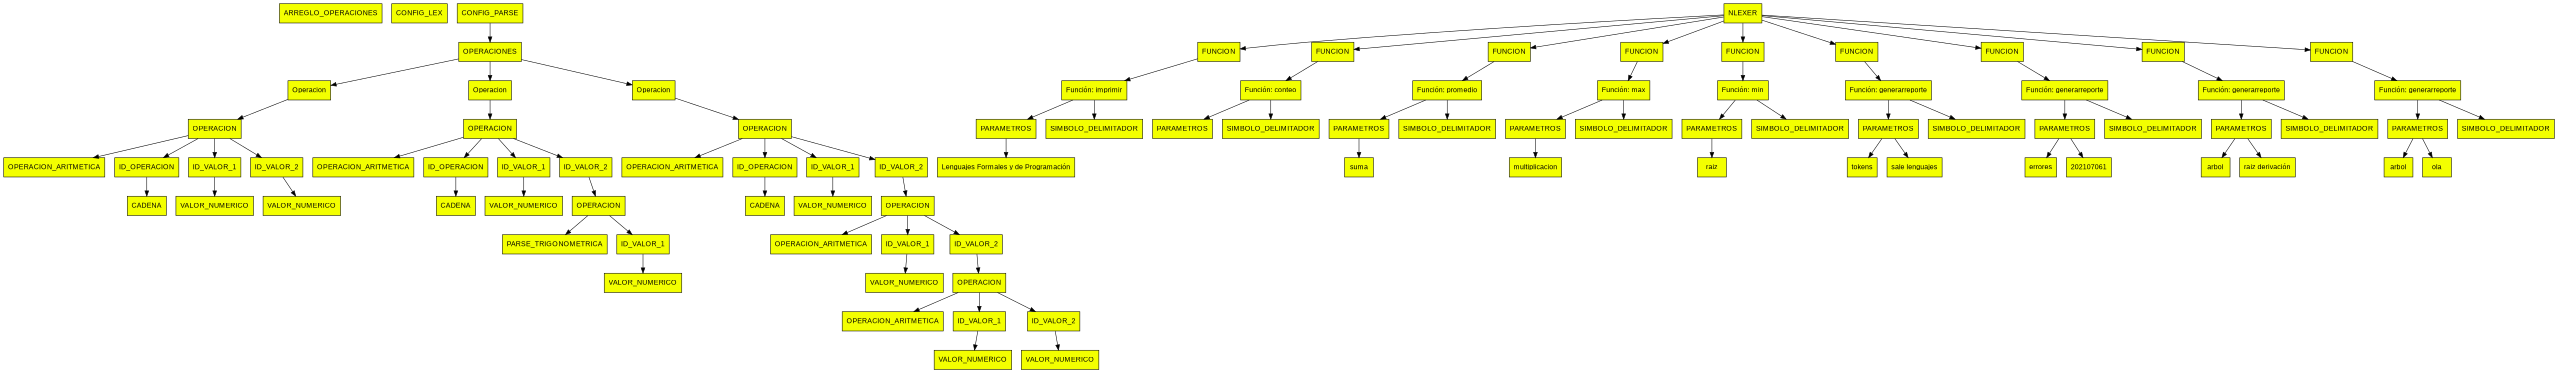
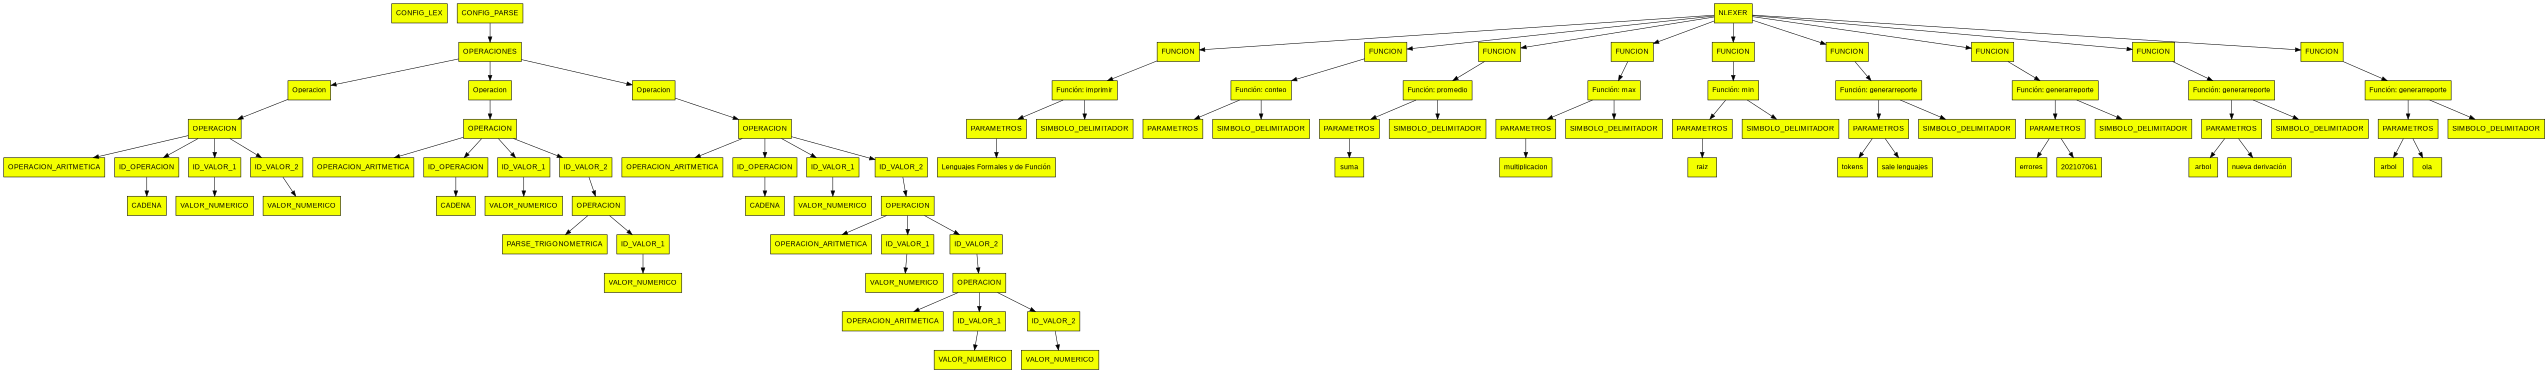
(331, 13) -> none
(1006, 167) -> (996, 167)
(2267, 167) -> (2259, 167)
